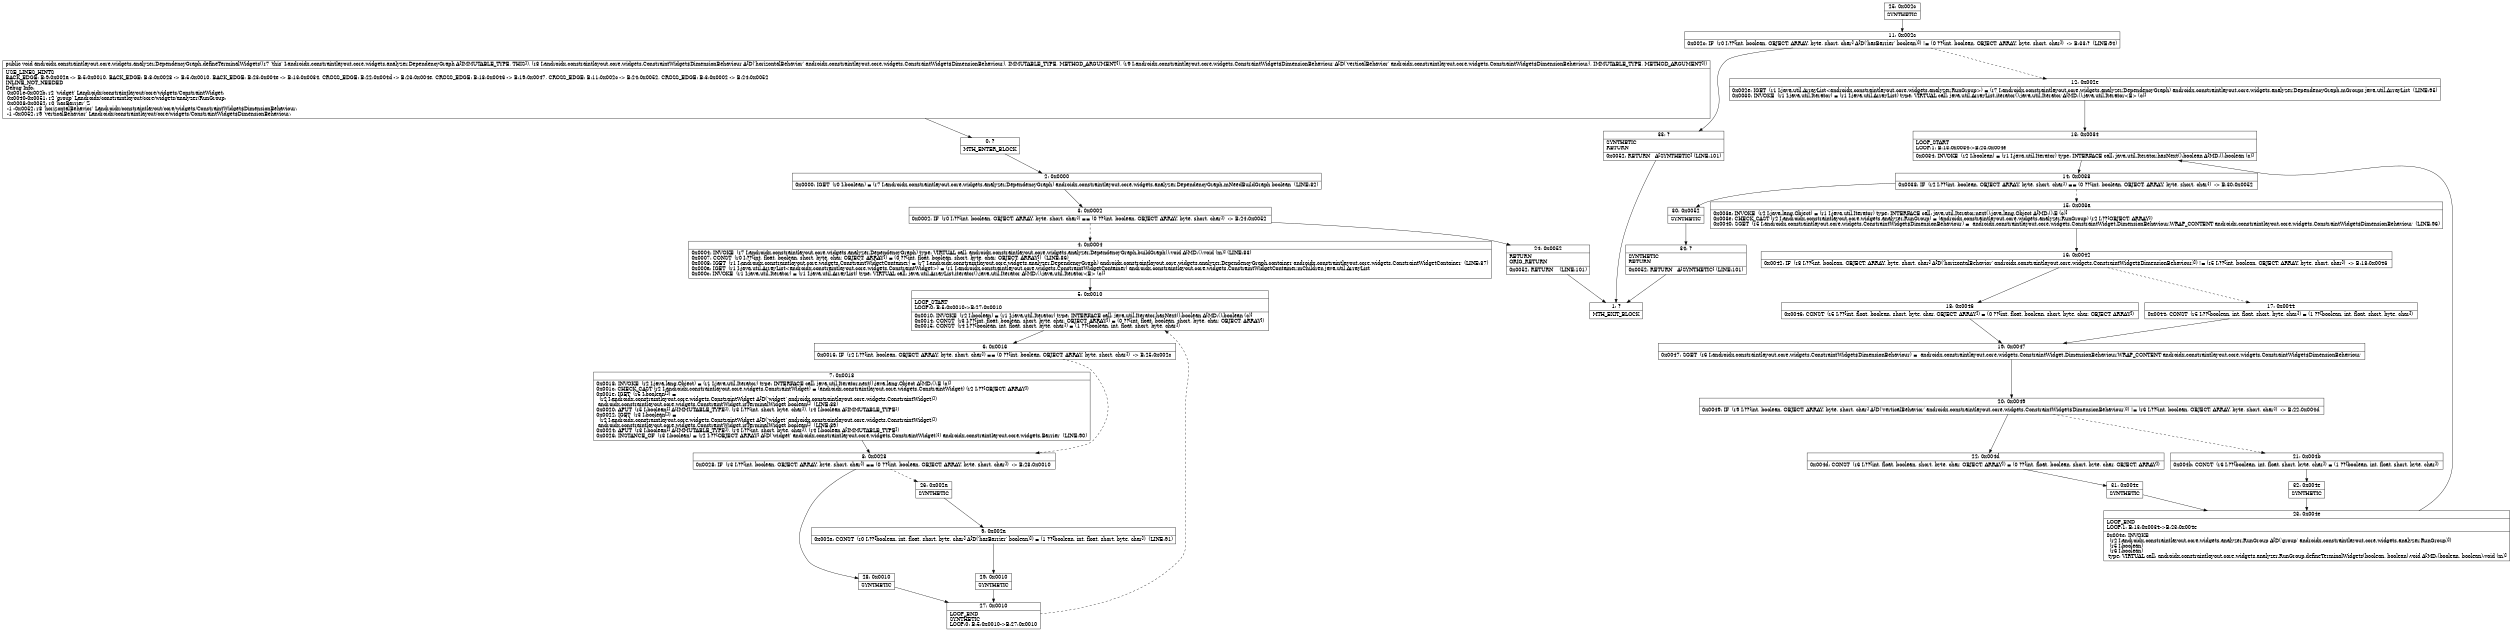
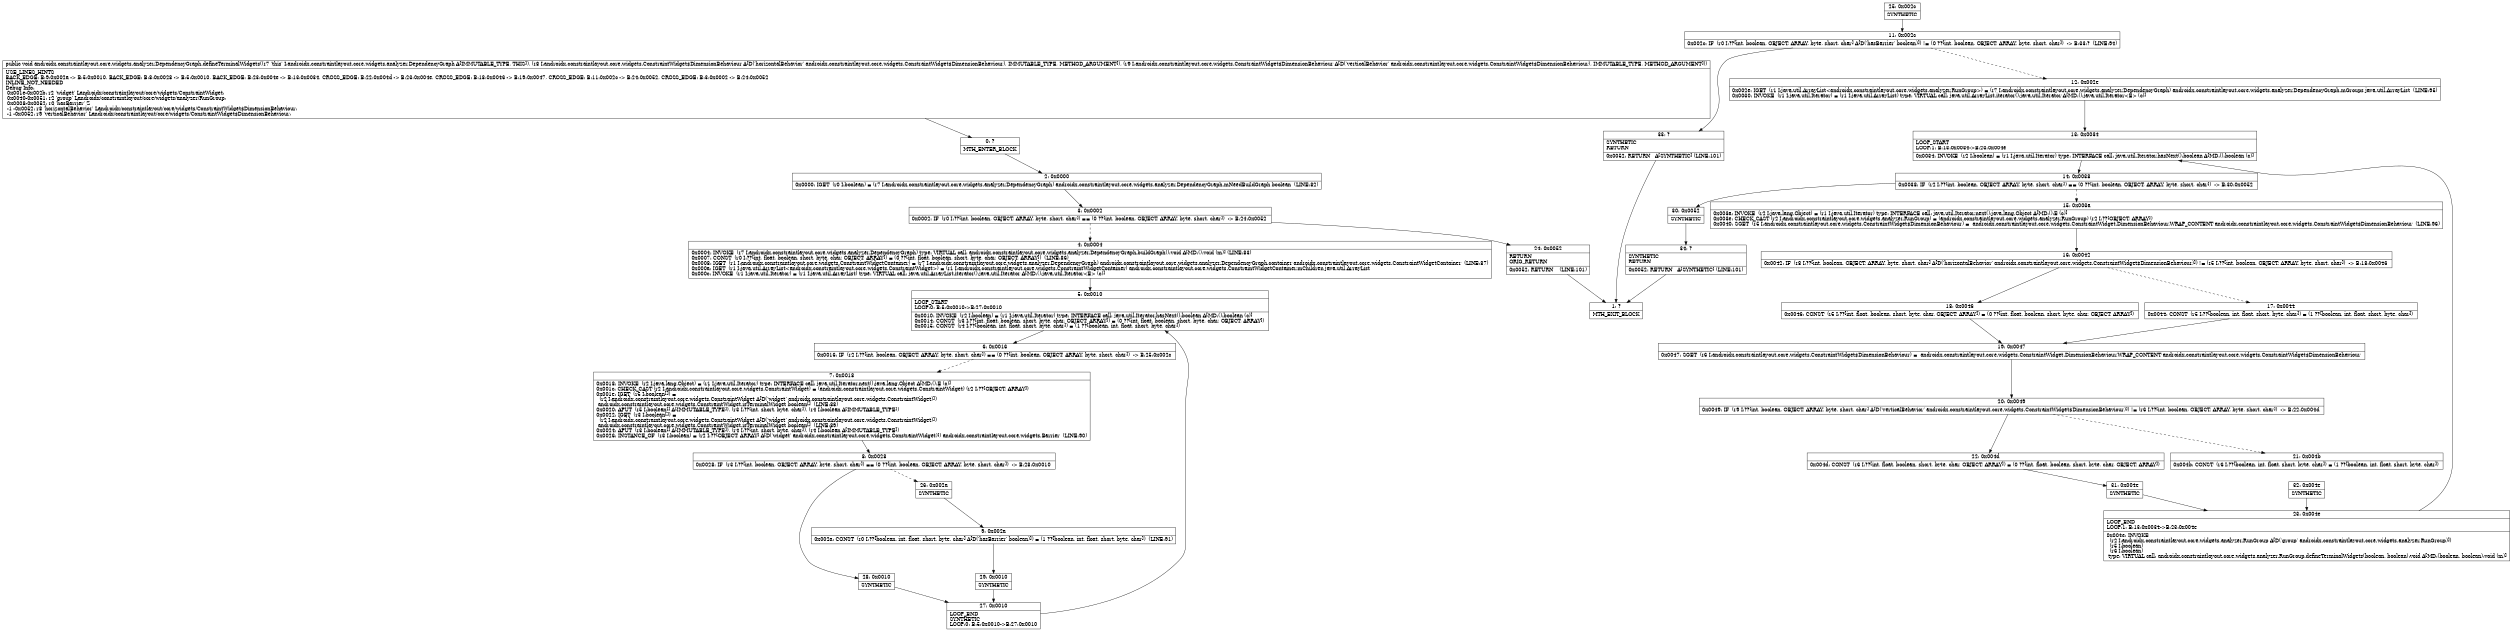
(1107, 418) -> (957, 365)
(2307, 474) -> none
(1186, 520) -> (1186, 520)
